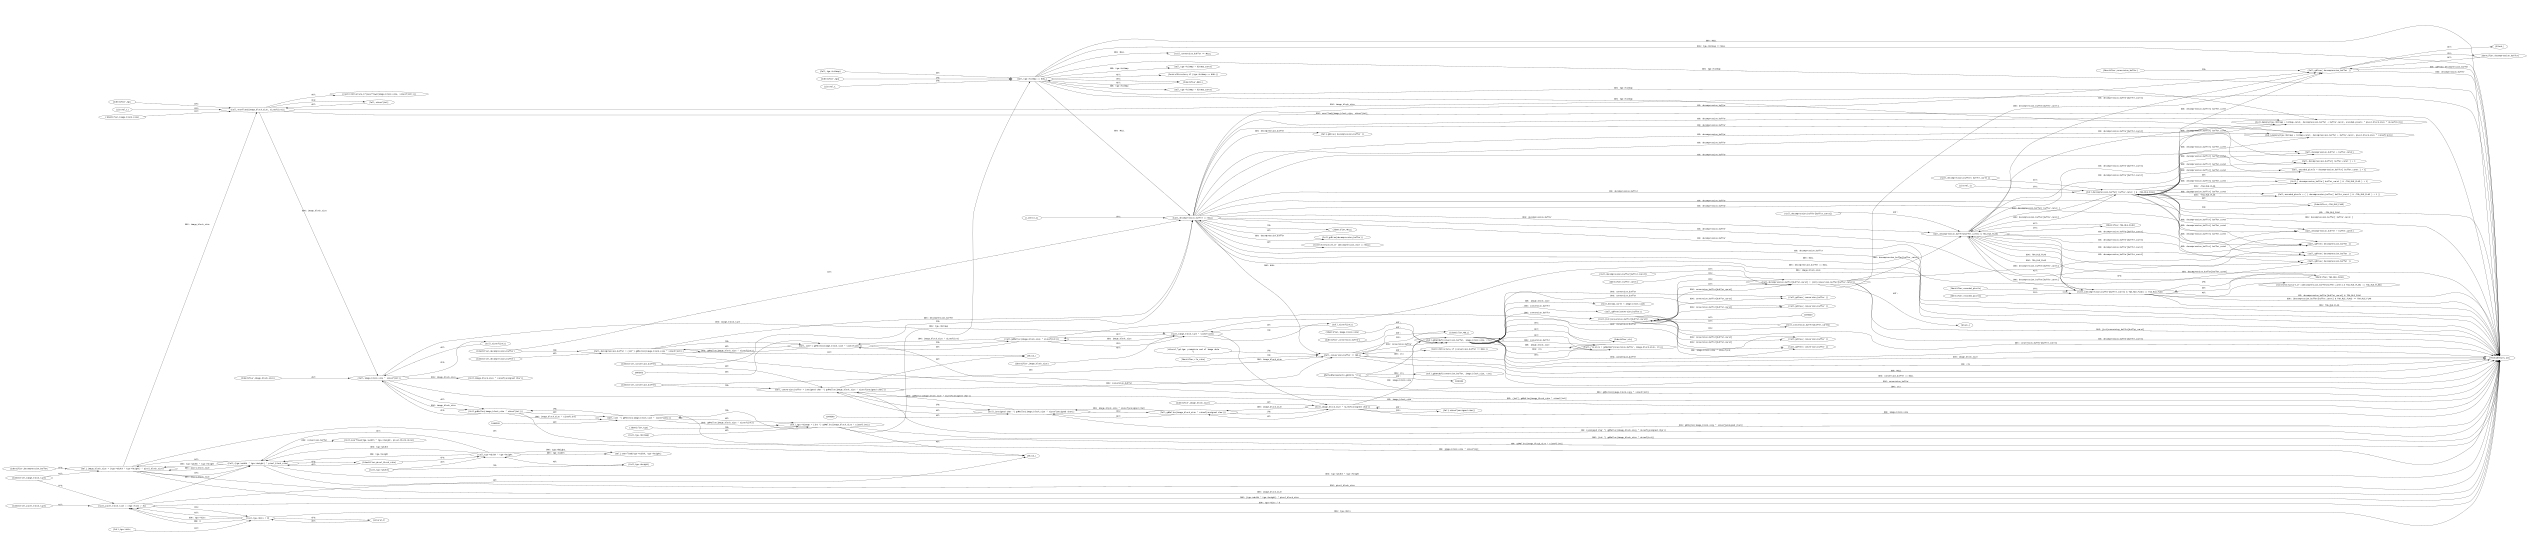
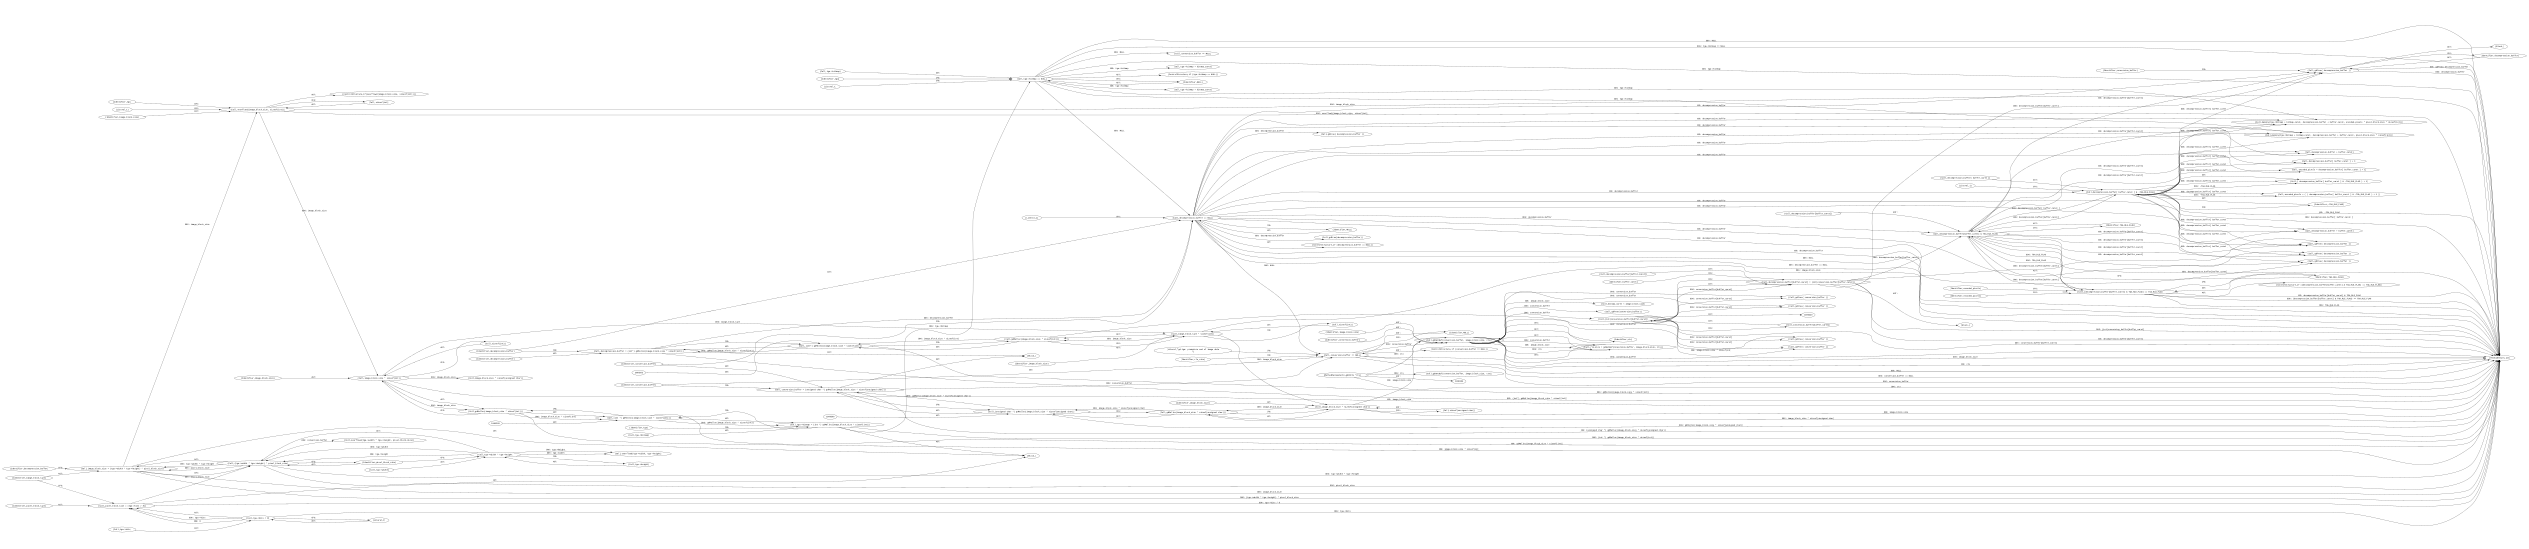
(1342, 245) -> (1342, 245)
(1730, 319) -> (1725, 315)
none -> (1870, 419)
(508, 467) -> (570, 460)
(200, 510) -> none
